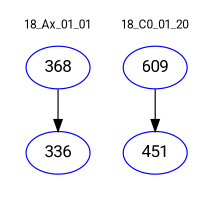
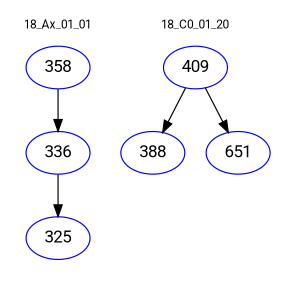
(58, 68) -> (58, 68)
(155, 68) -> (195, 68)
none -> (153, 153)
(155, 153) -> (238, 153)
none -> (58, 238)
